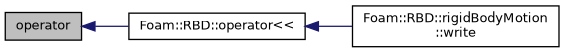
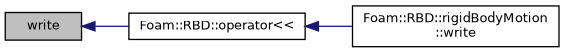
(43, 26) -> (43, 26)
